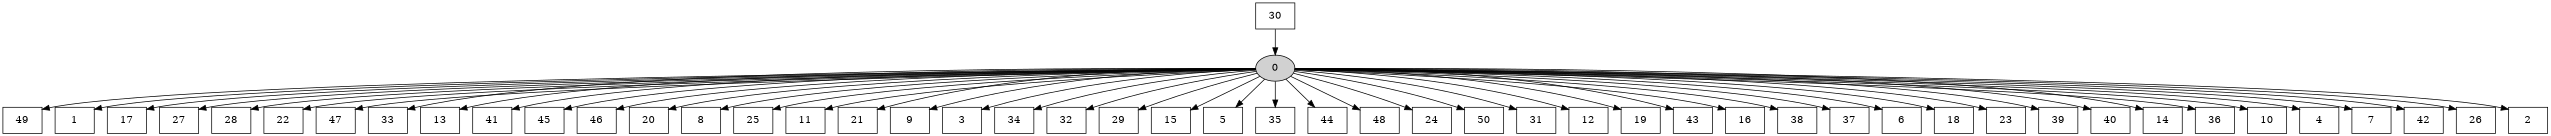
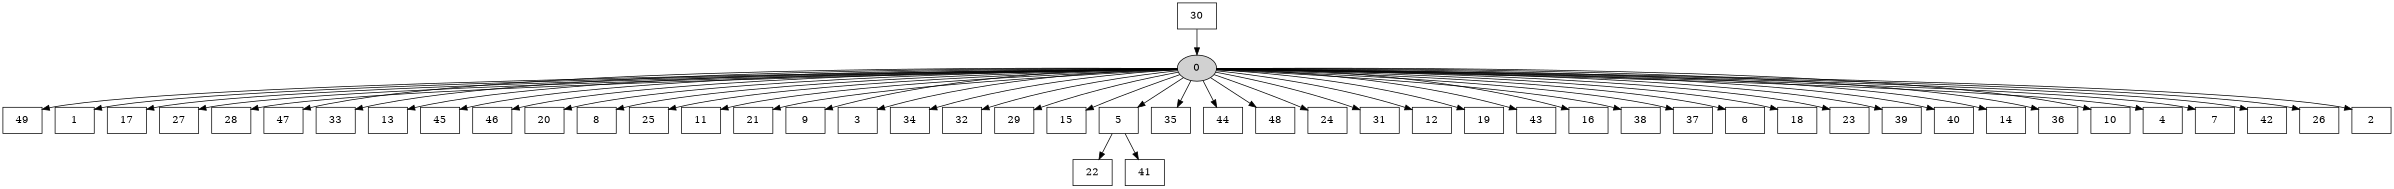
(886, 75) -> (1130, 143)
(783, 80) -> (1107, 143)
(1484, 120) -> none
